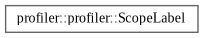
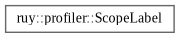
(102, 19) -> (90, 19)
